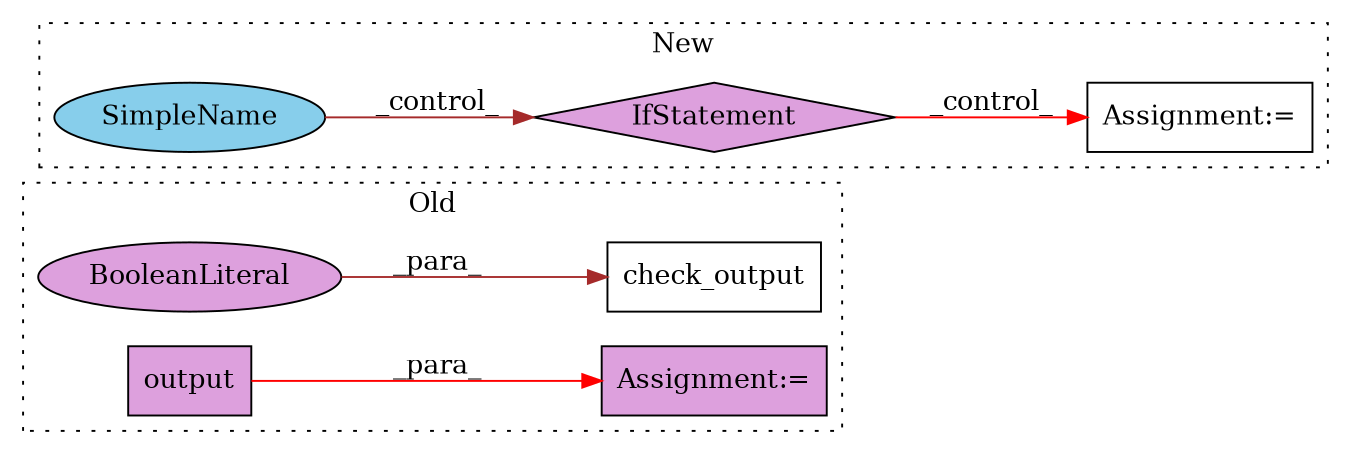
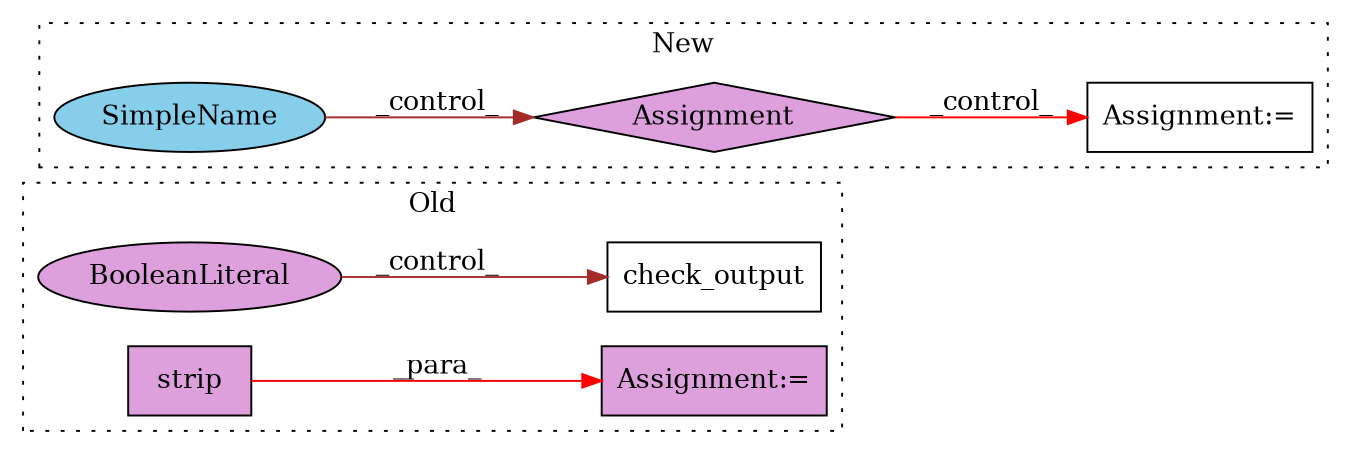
(714, 117) -> (714, 117)
(437, 263) -> (437, 263)
(190, 381) -> (190, 381)
